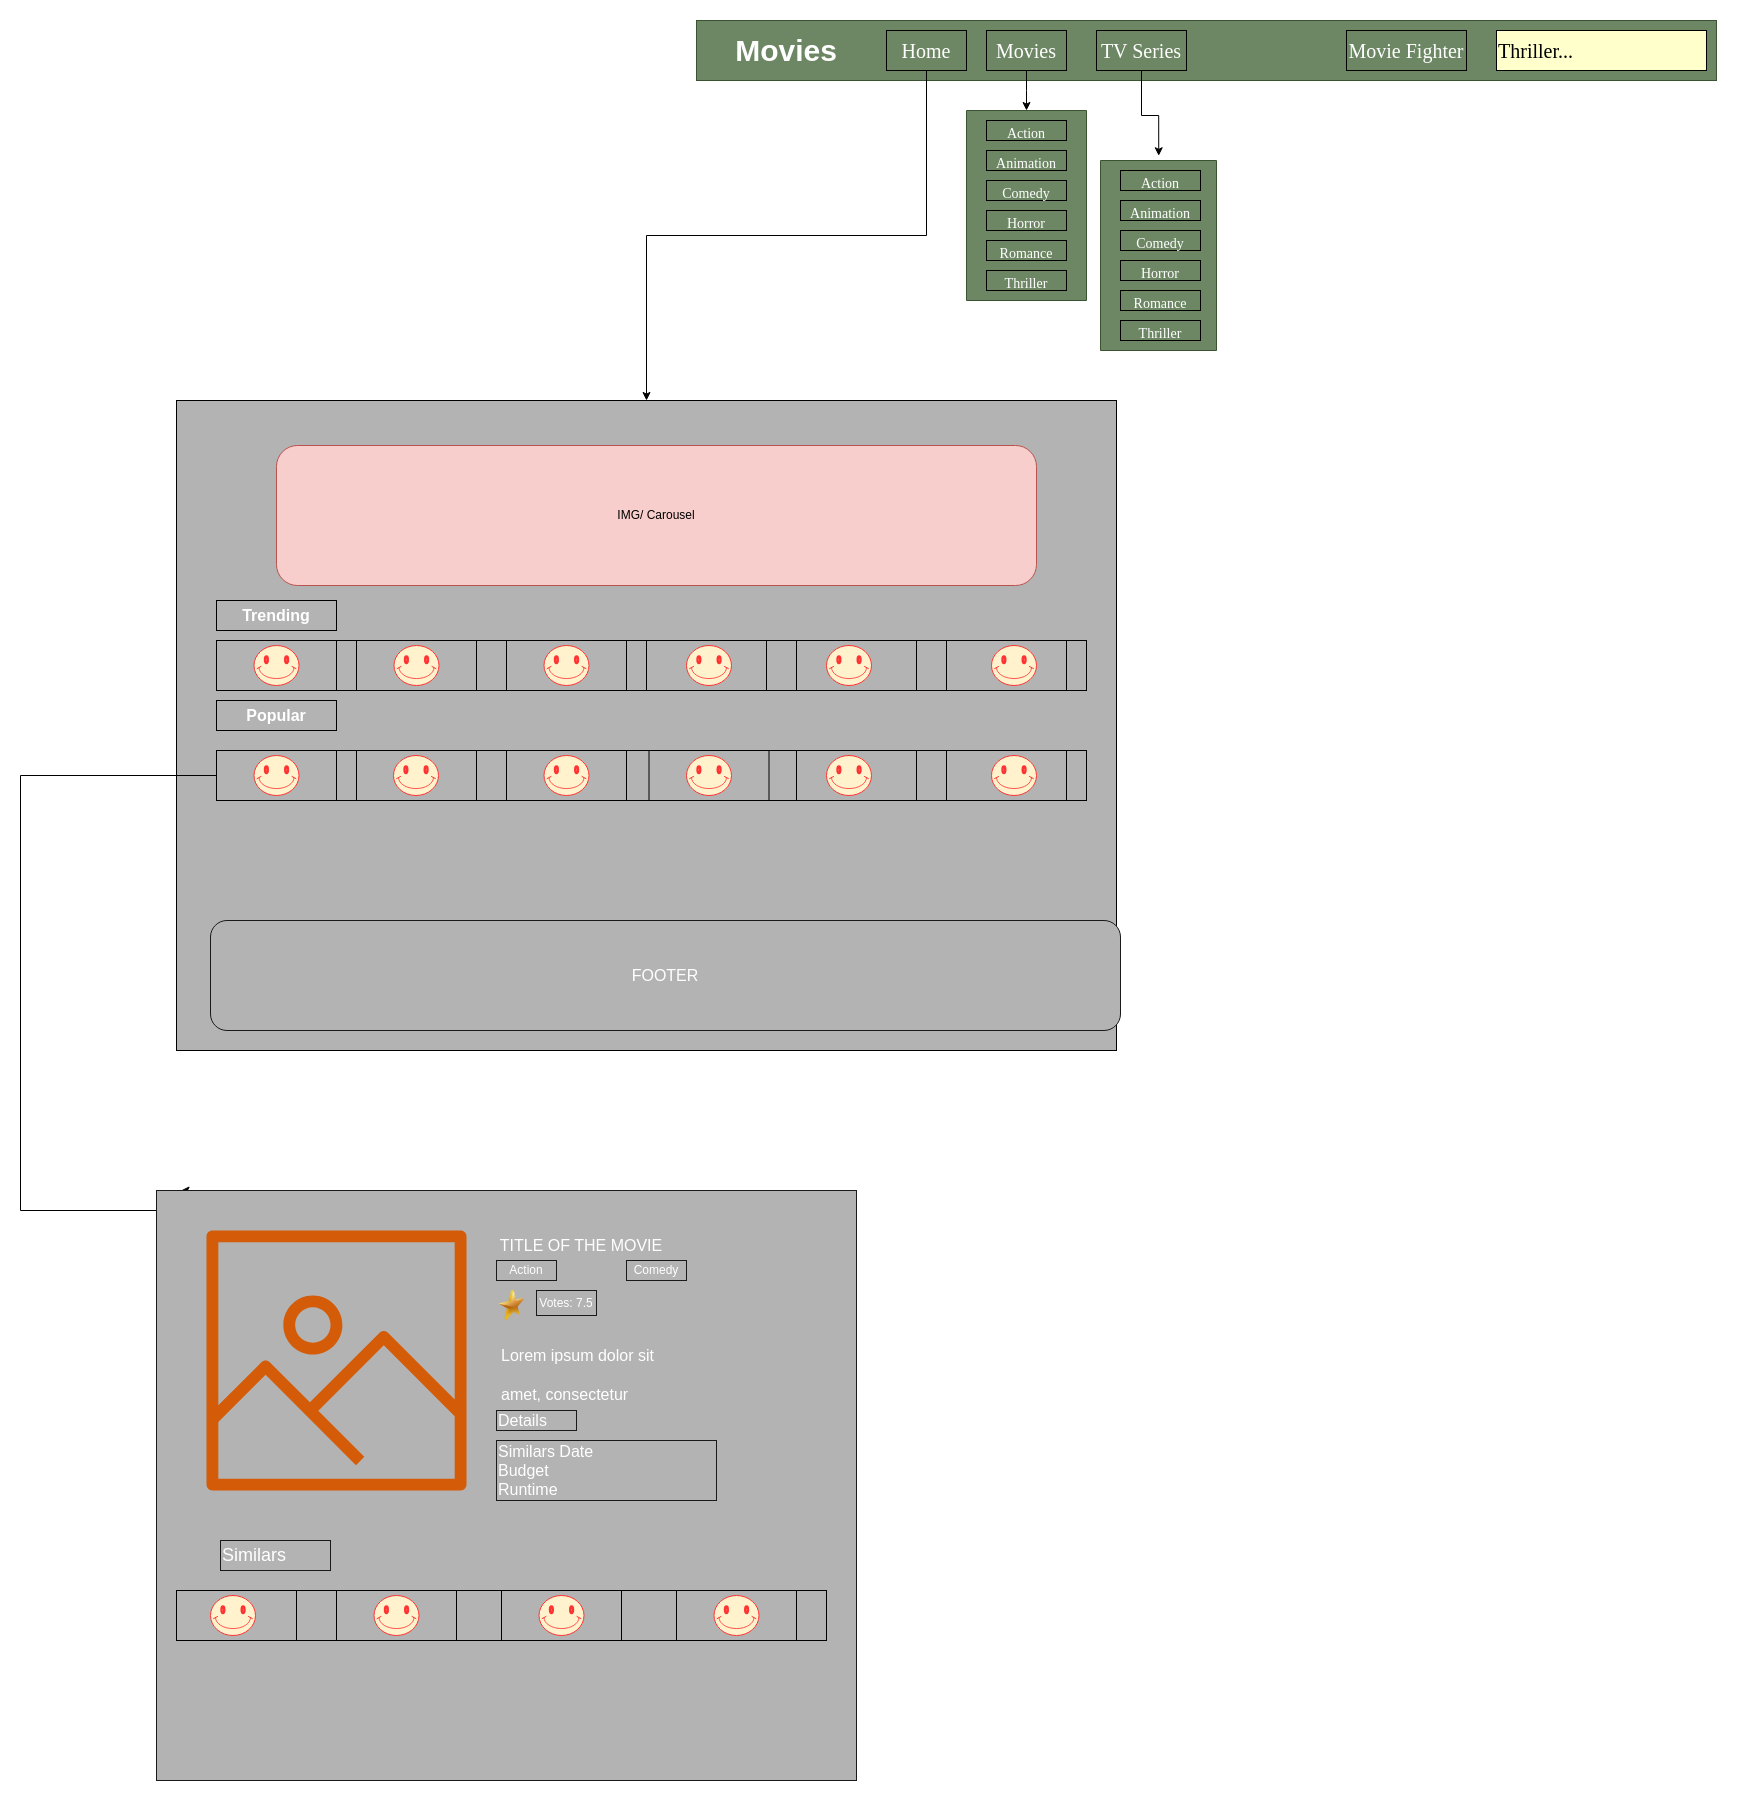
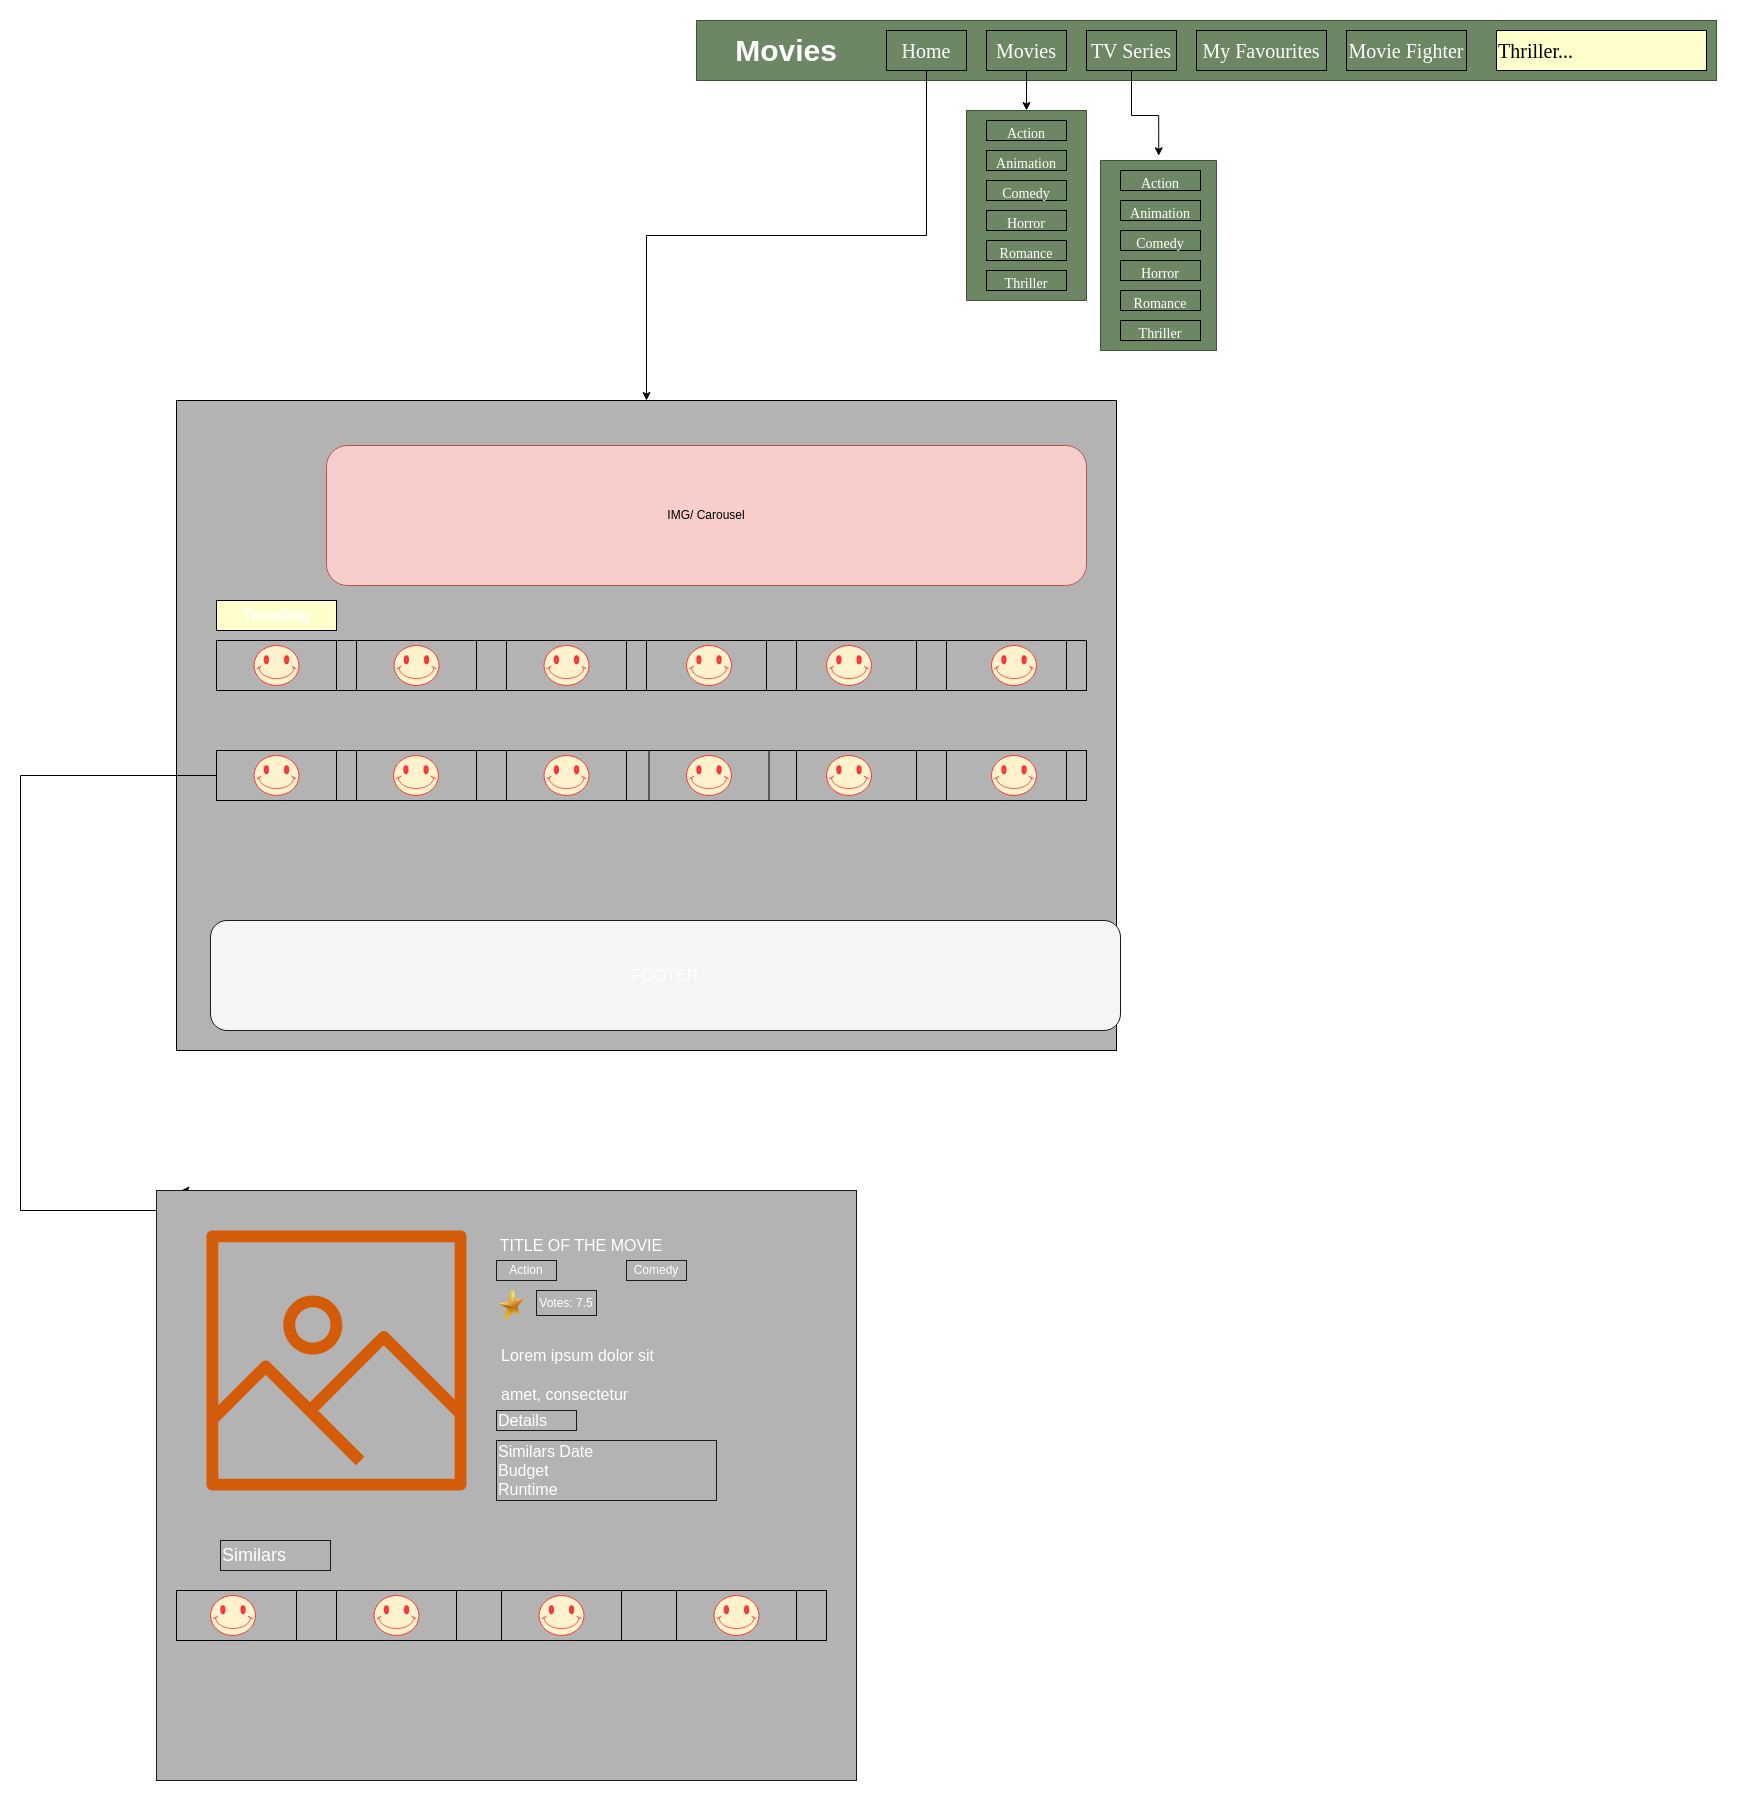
(1142, 51) -> (1132, 51)
none -> (1262, 51)
(657, 516) -> (707, 516)
(277, 616) -> (277, 616)
(277, 716) -> none
(666, 976) -> (666, 976)
